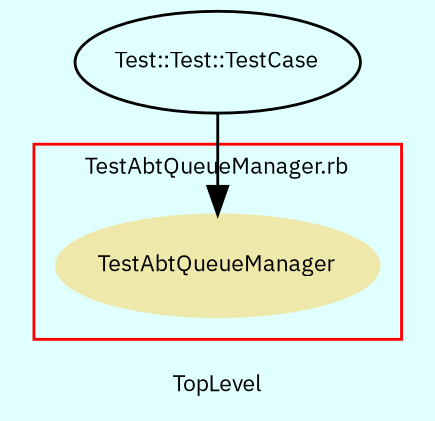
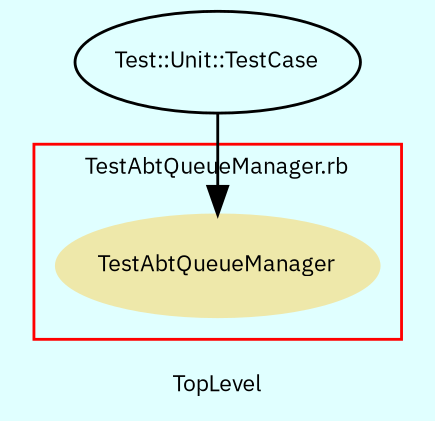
(218, 62) -> (218, 62)
